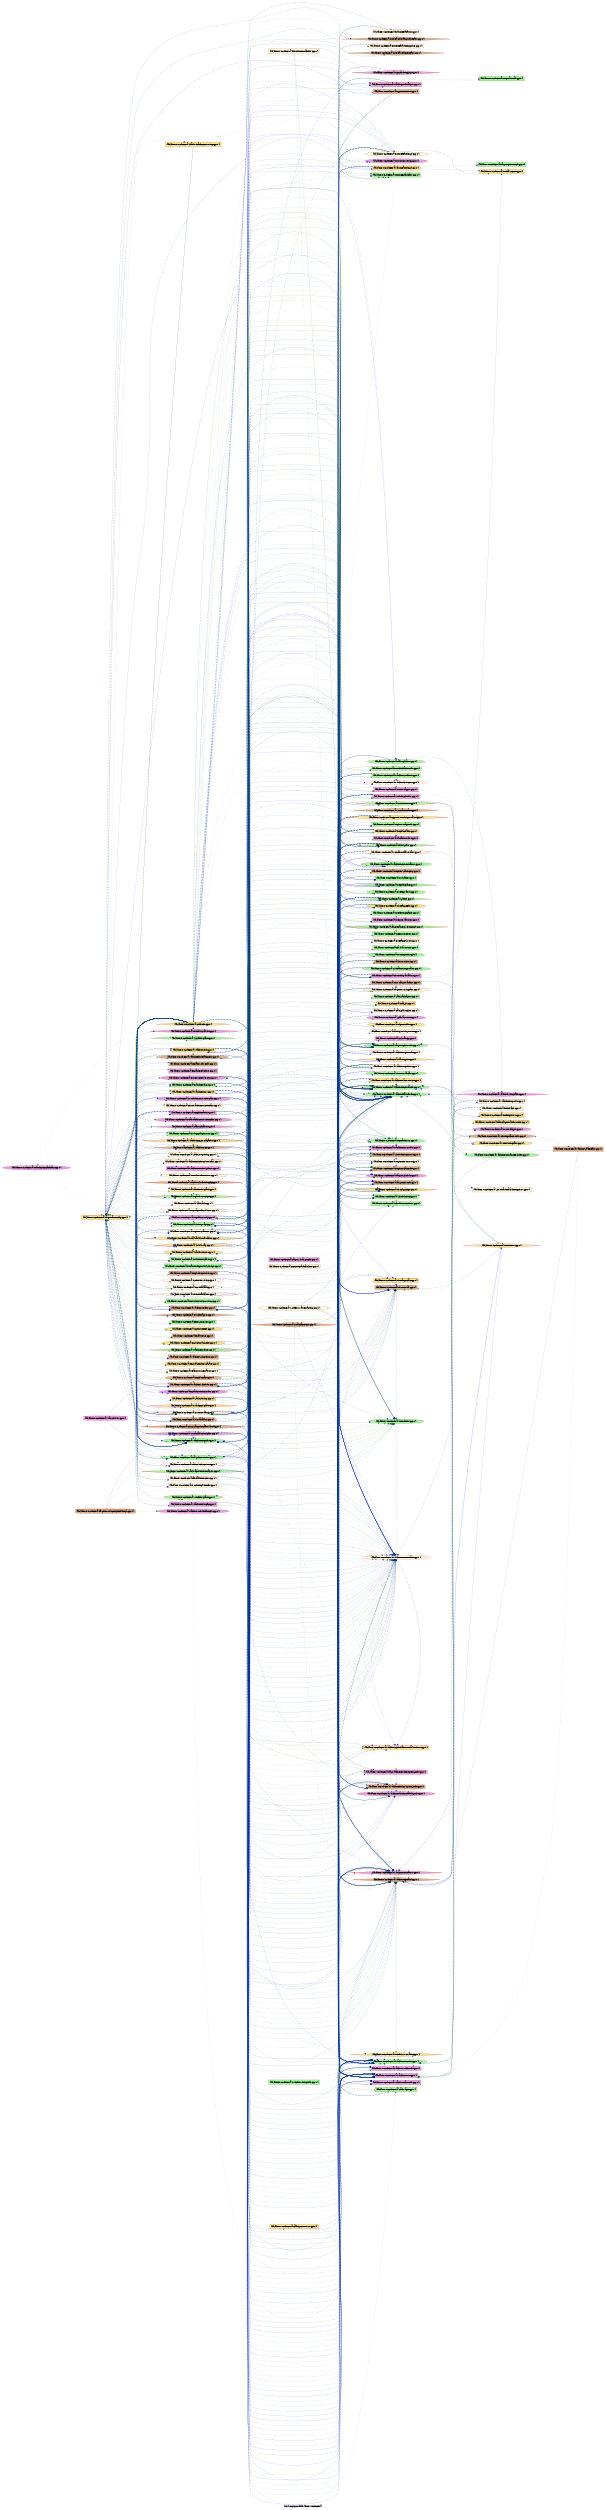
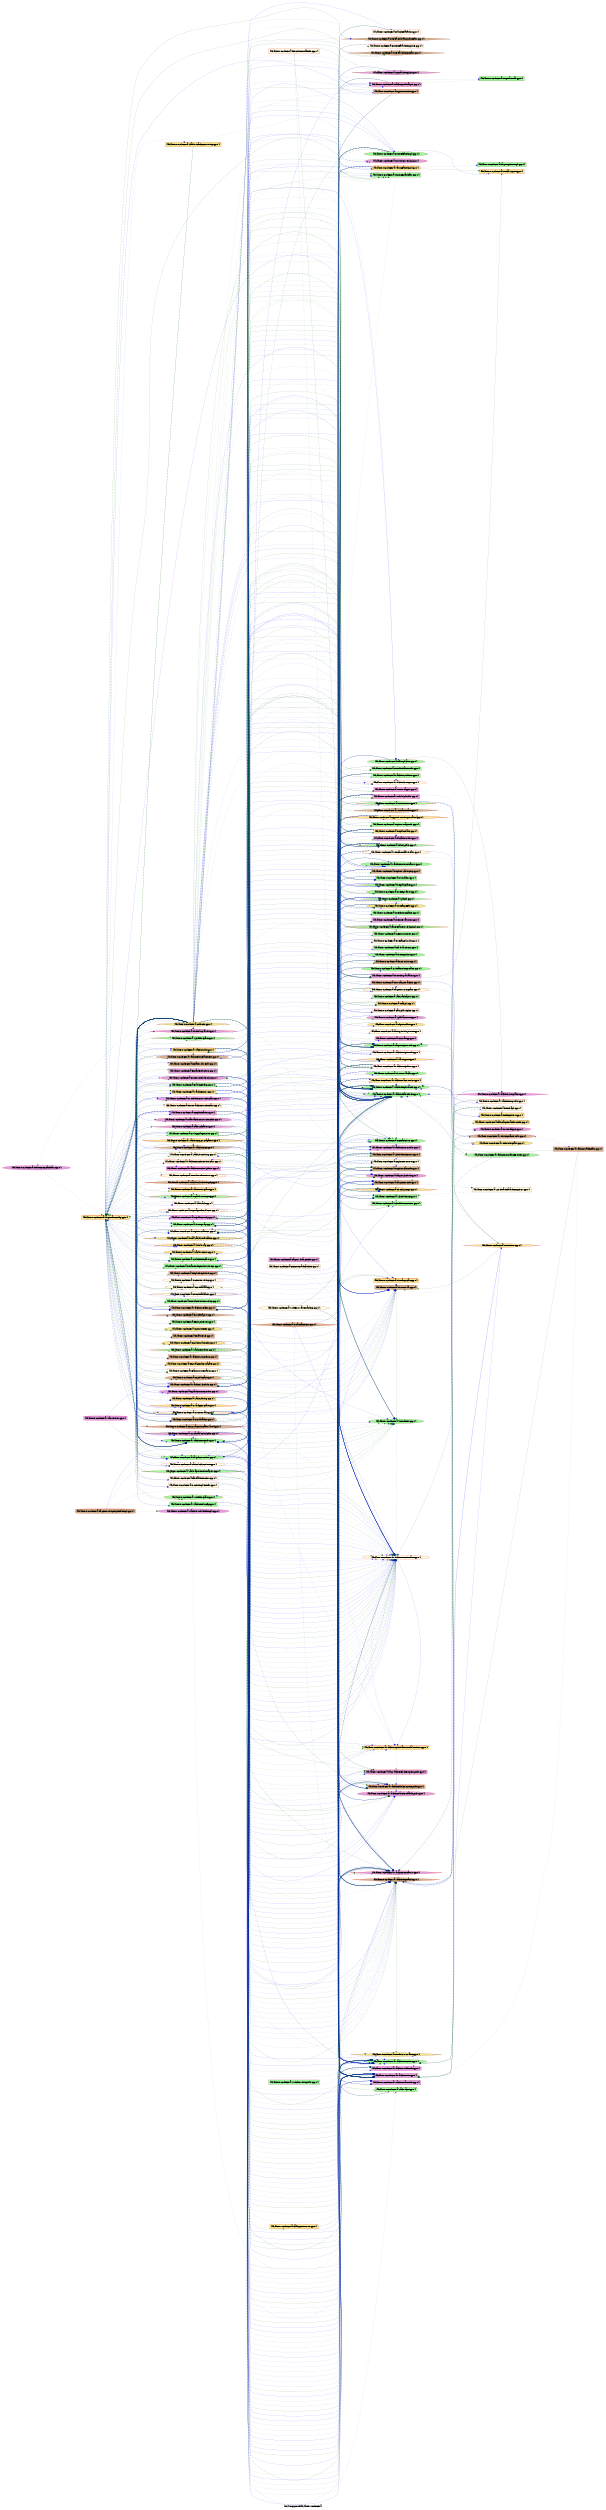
(396, 154) -> (396, 154)
(329, 286) -> (329, 286)
(193, 1504) -> (193, 1504)
